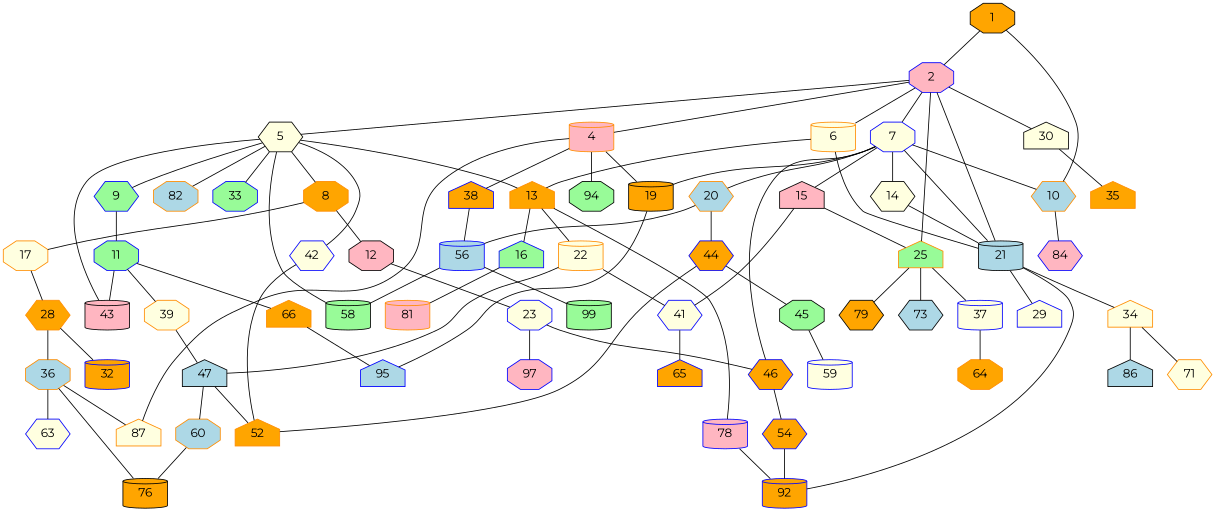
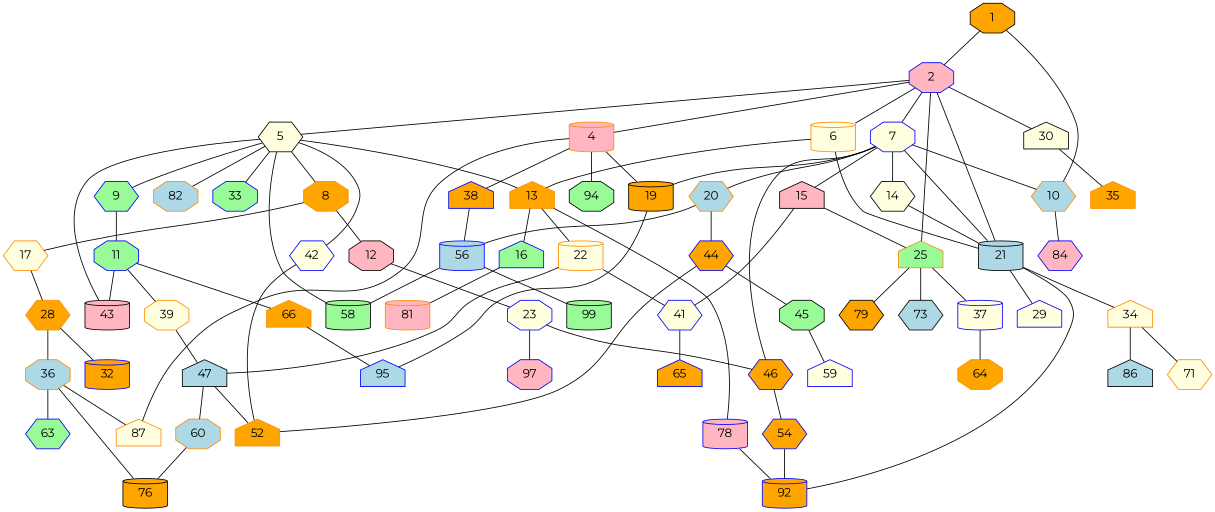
(26, 256) -> (26, 256)
(830, 375) -> (830, 375)
(48, 434) -> (48, 434)
